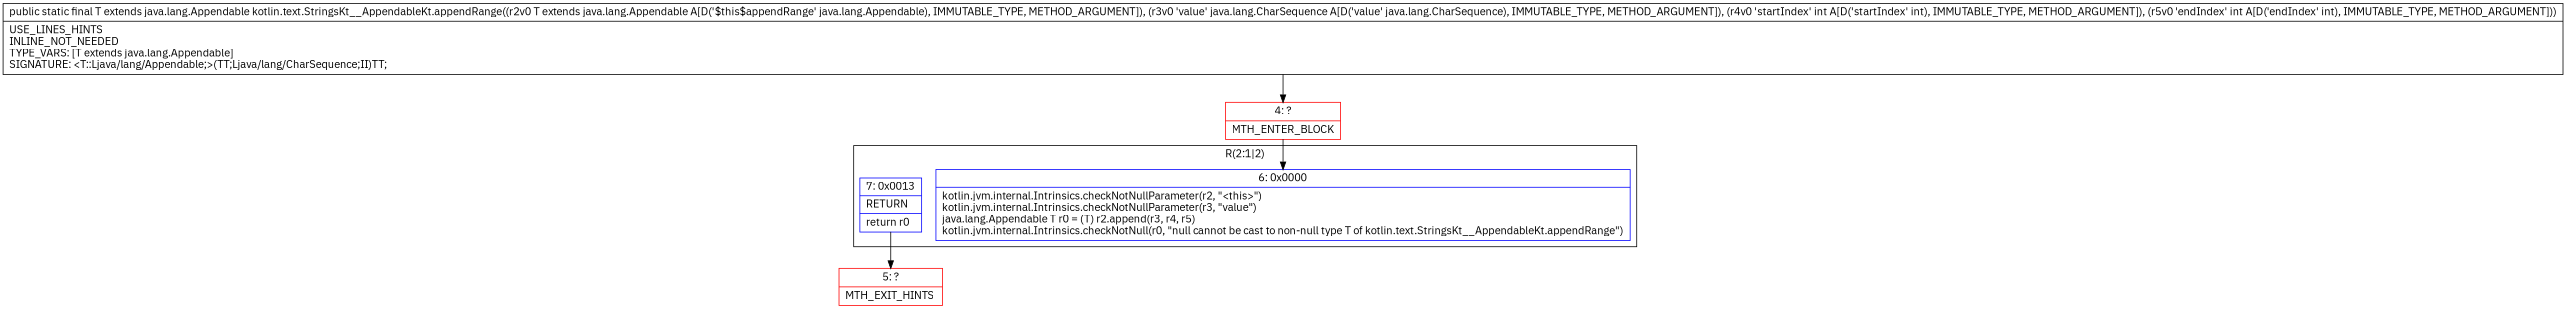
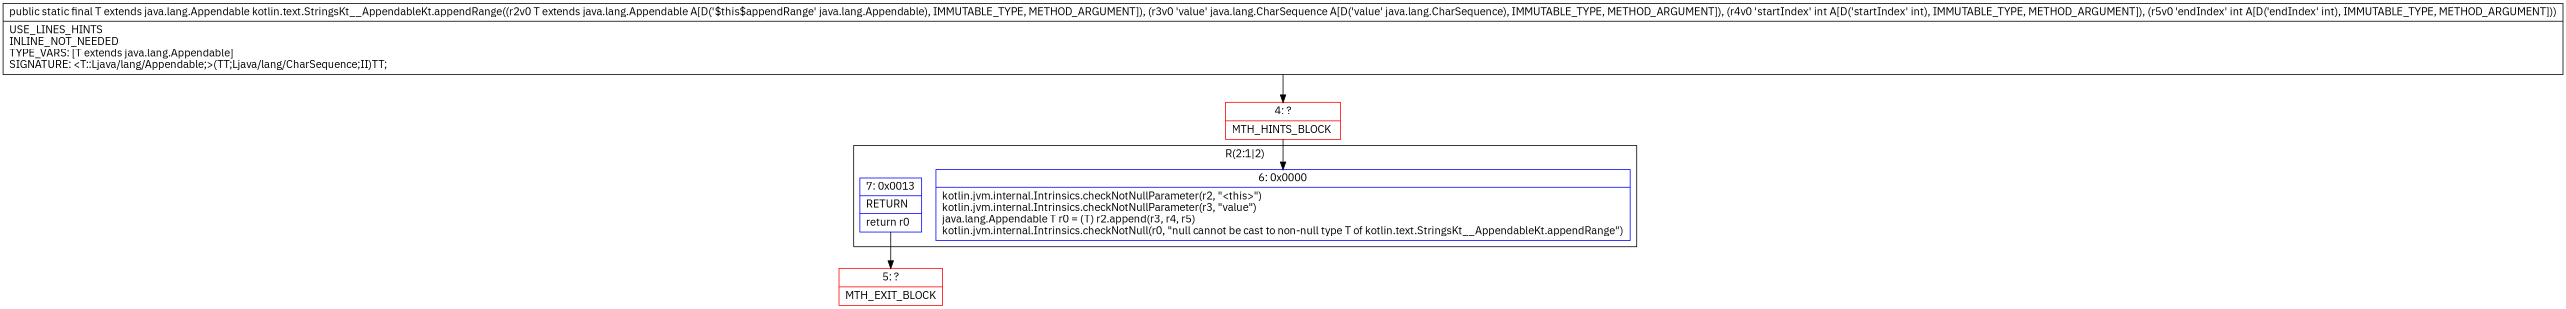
(1283, 130) -> (1282, 130)
(890, 296) -> (891, 296)
